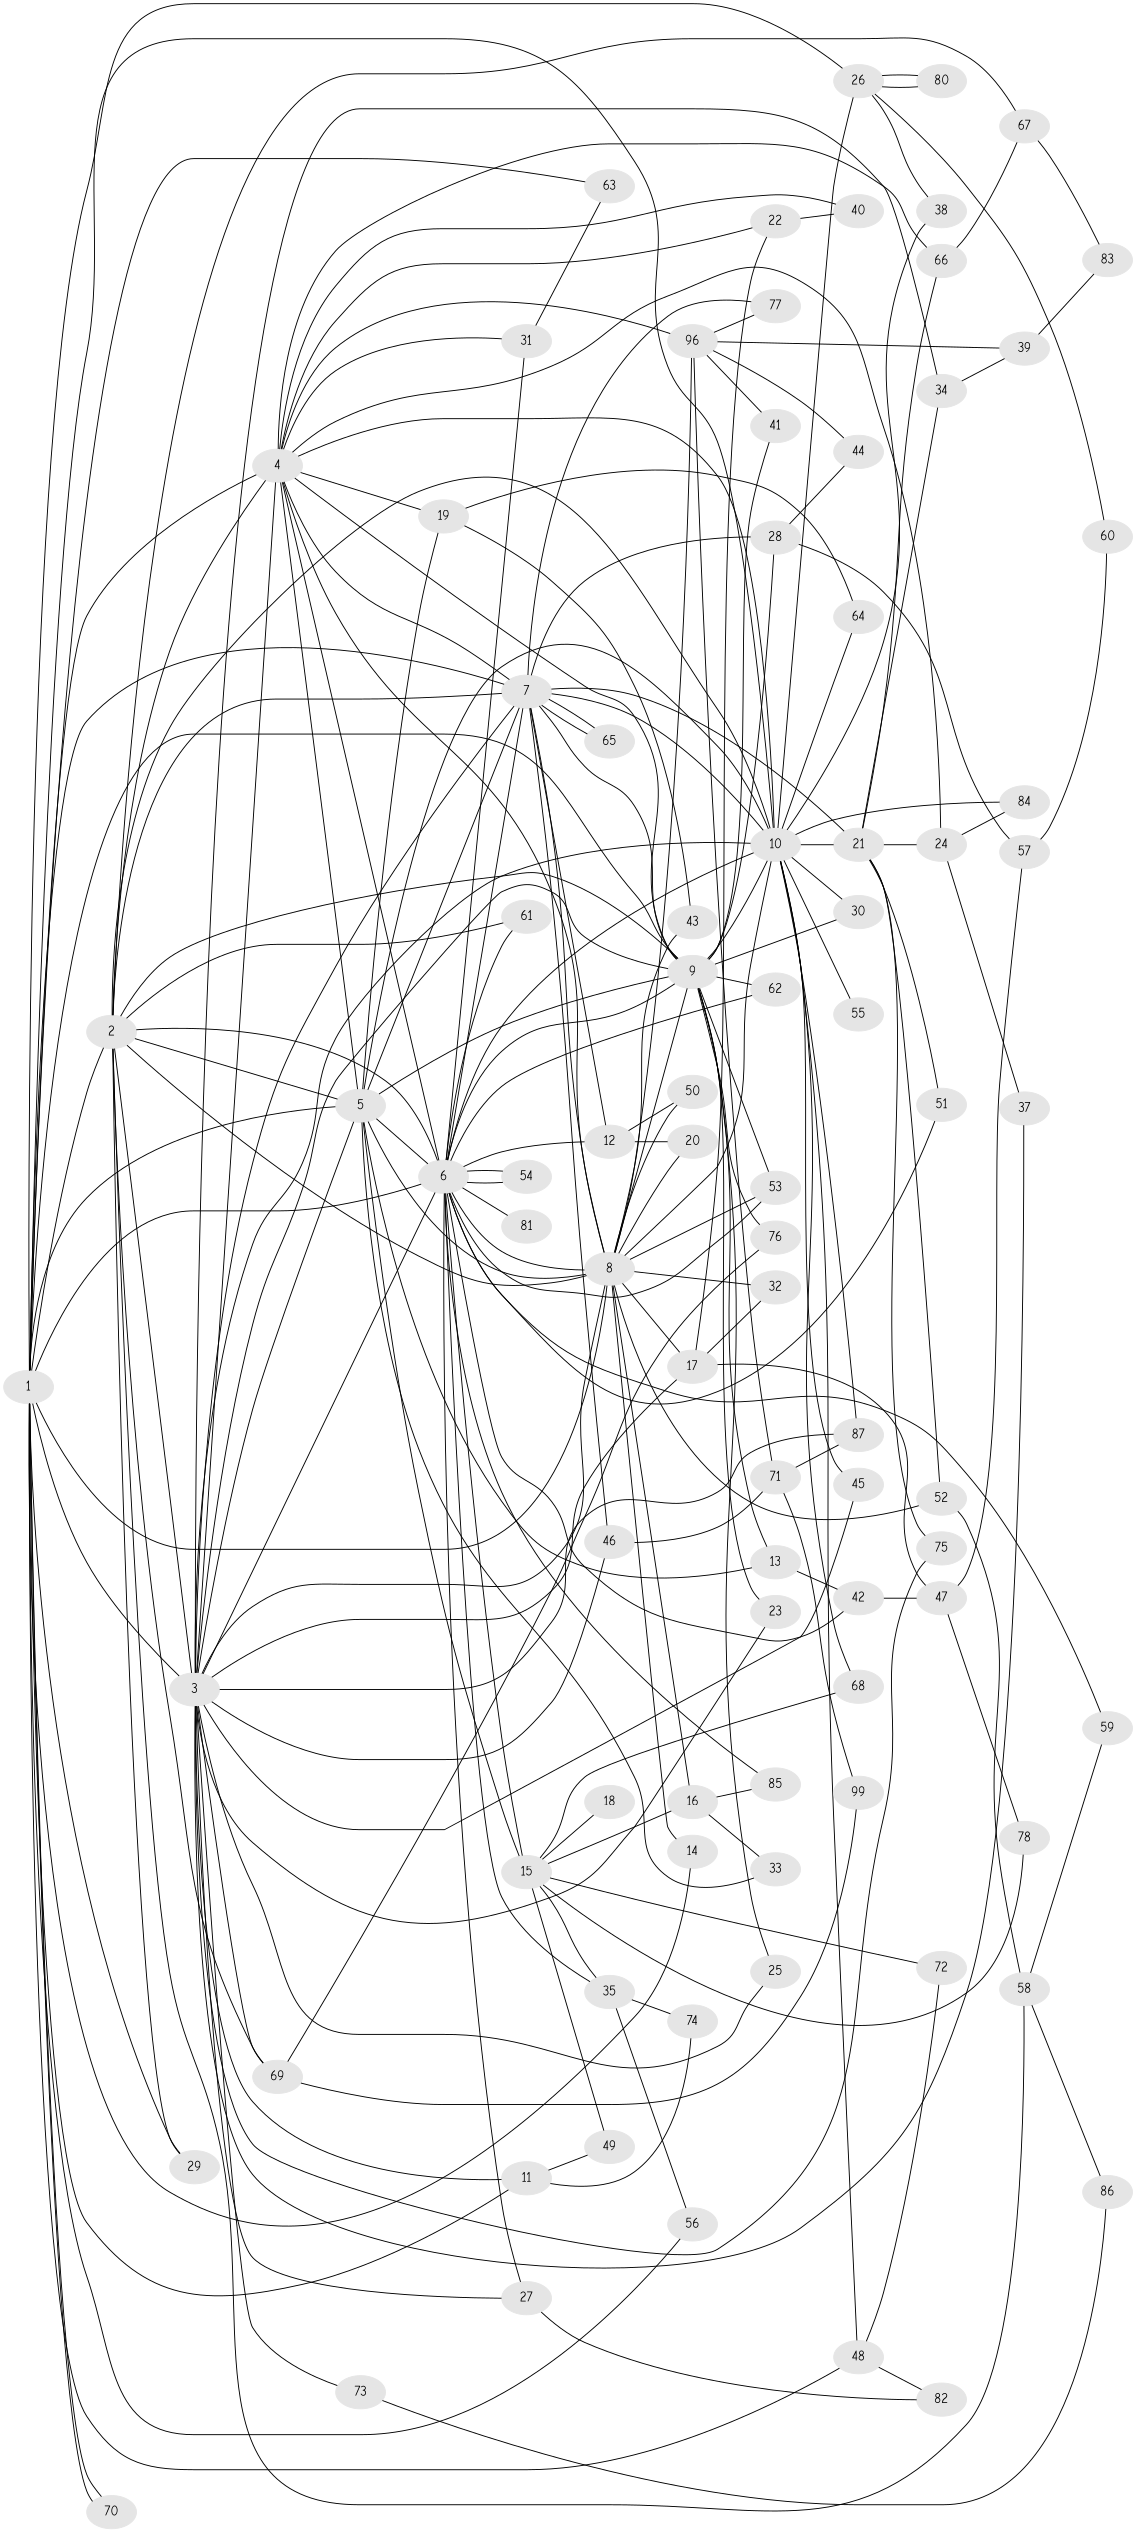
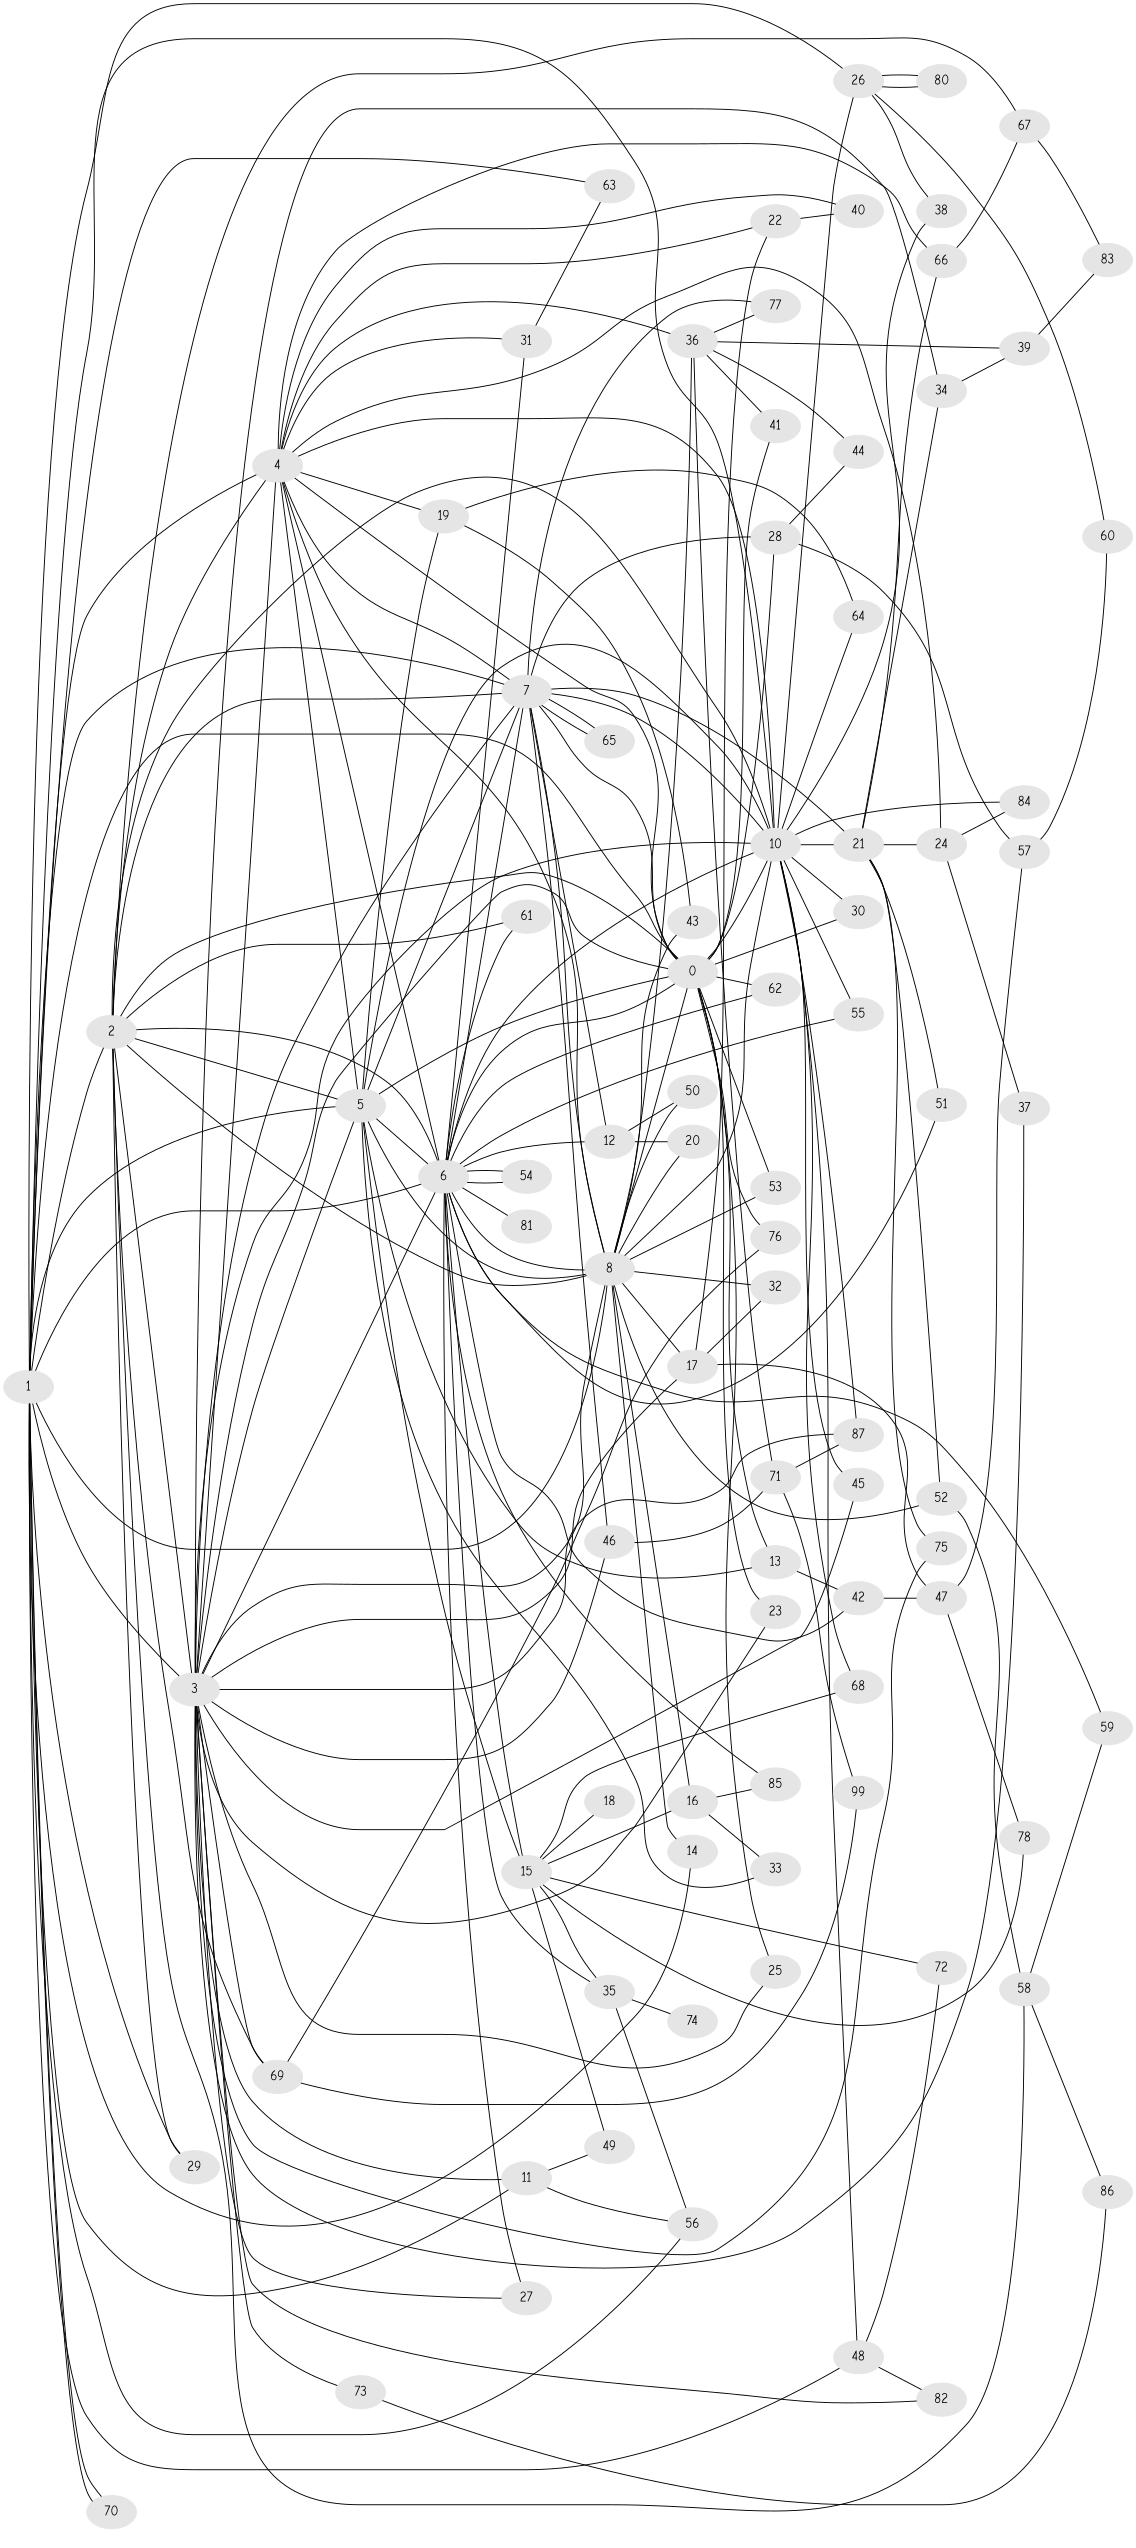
(693, 341) -> (693, 341)
(693, 972) -> (693, 972)
(578, 1293) -> (631, 1078)
(656, 2150) -> (606, 2208)
(722, 2382) -> (294, 2315)
